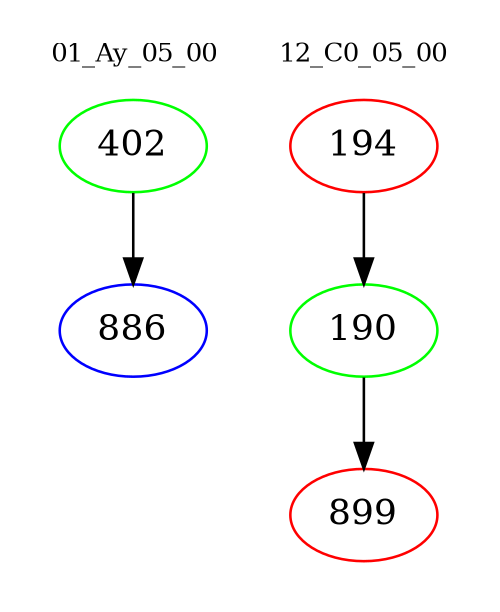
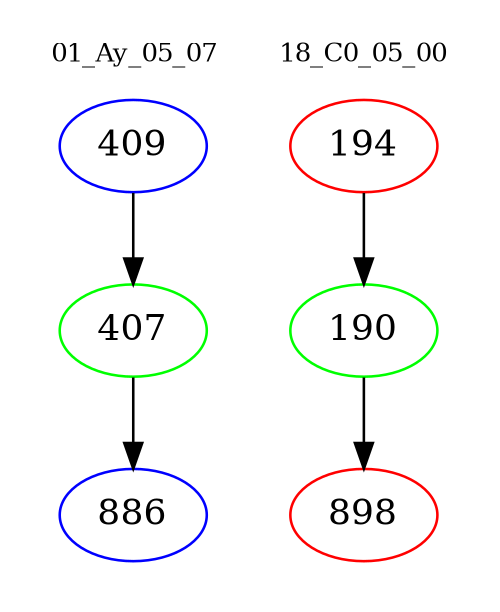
(135, 55) -> (135, 55)
(364, 55) -> (364, 55)
none -> (133, 146)
(133, 146) -> (133, 331)
(364, 515) -> (364, 515)
